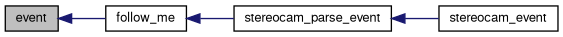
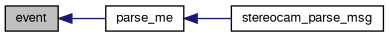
(146, 19) -> (145, 19)
(313, 19) -> (307, 19)
(498, 19) -> none
